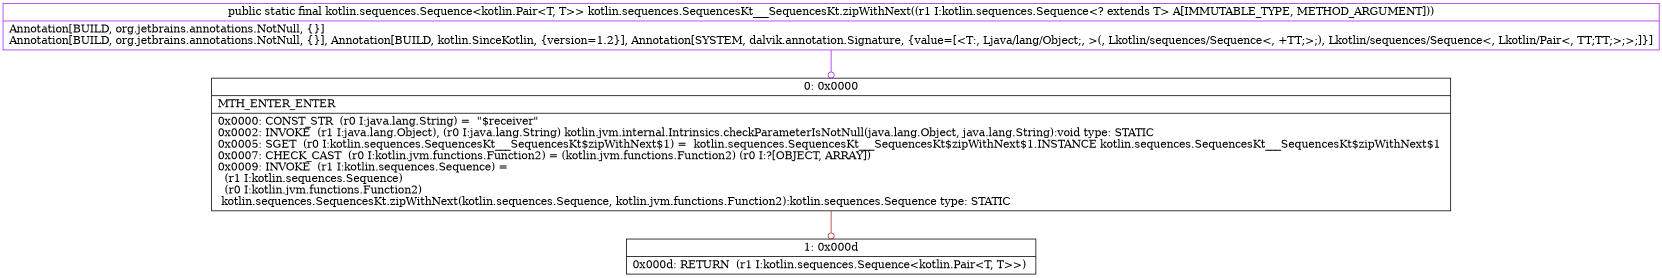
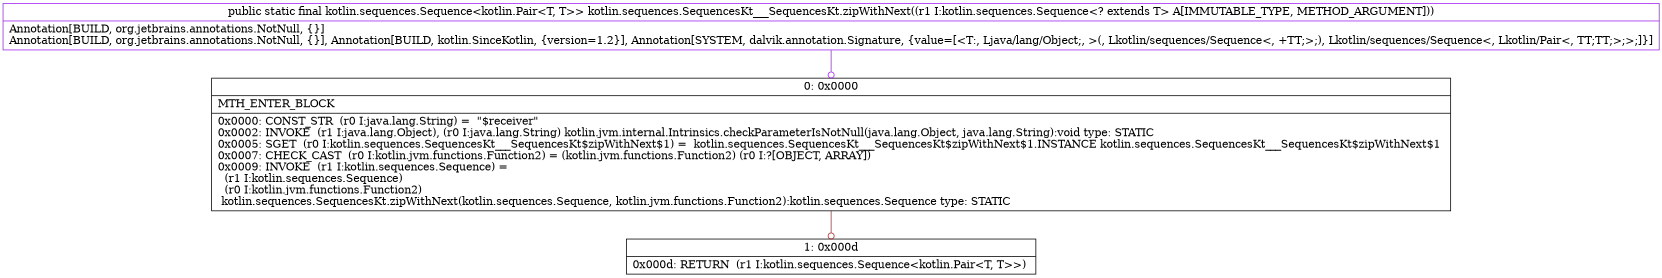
(276, 104) -> (276, 104)
